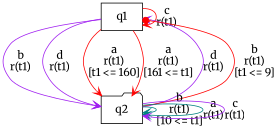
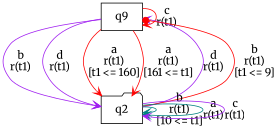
(122, 17) -> (122, 17)
